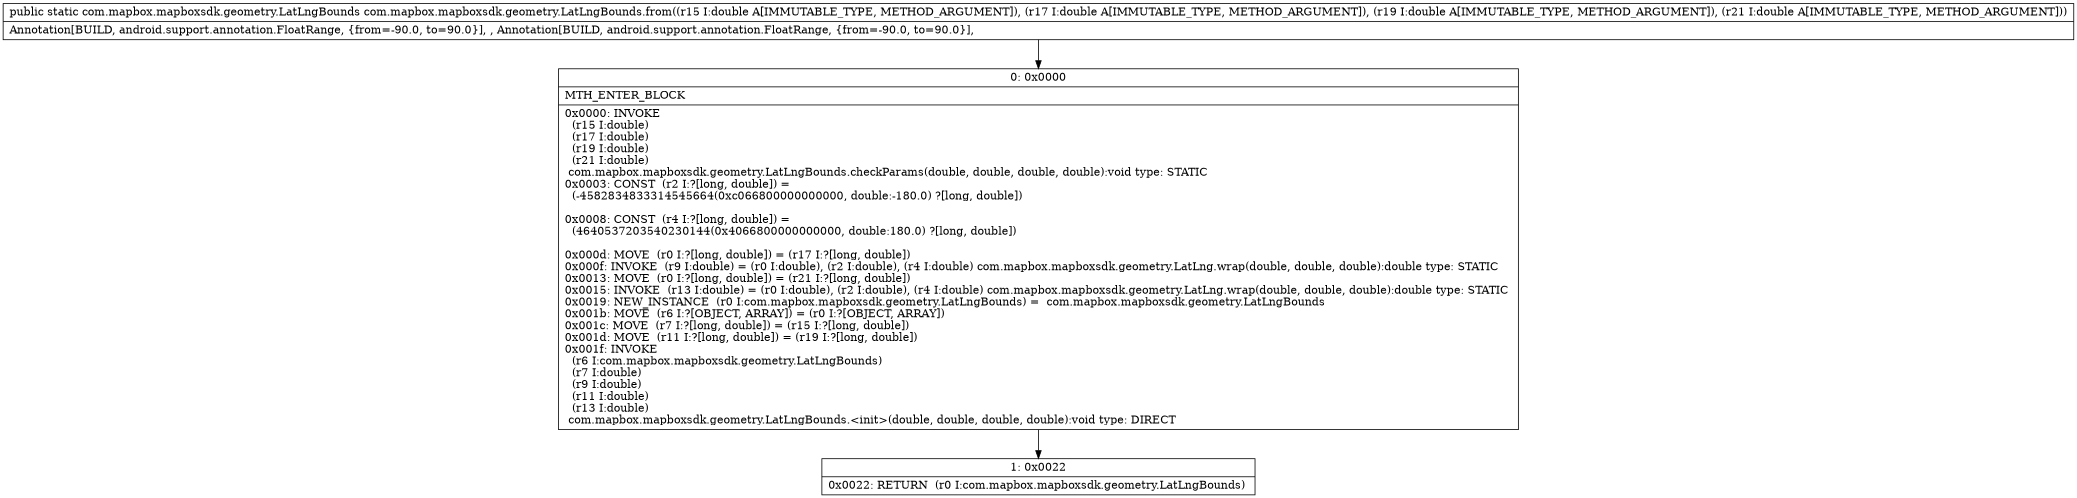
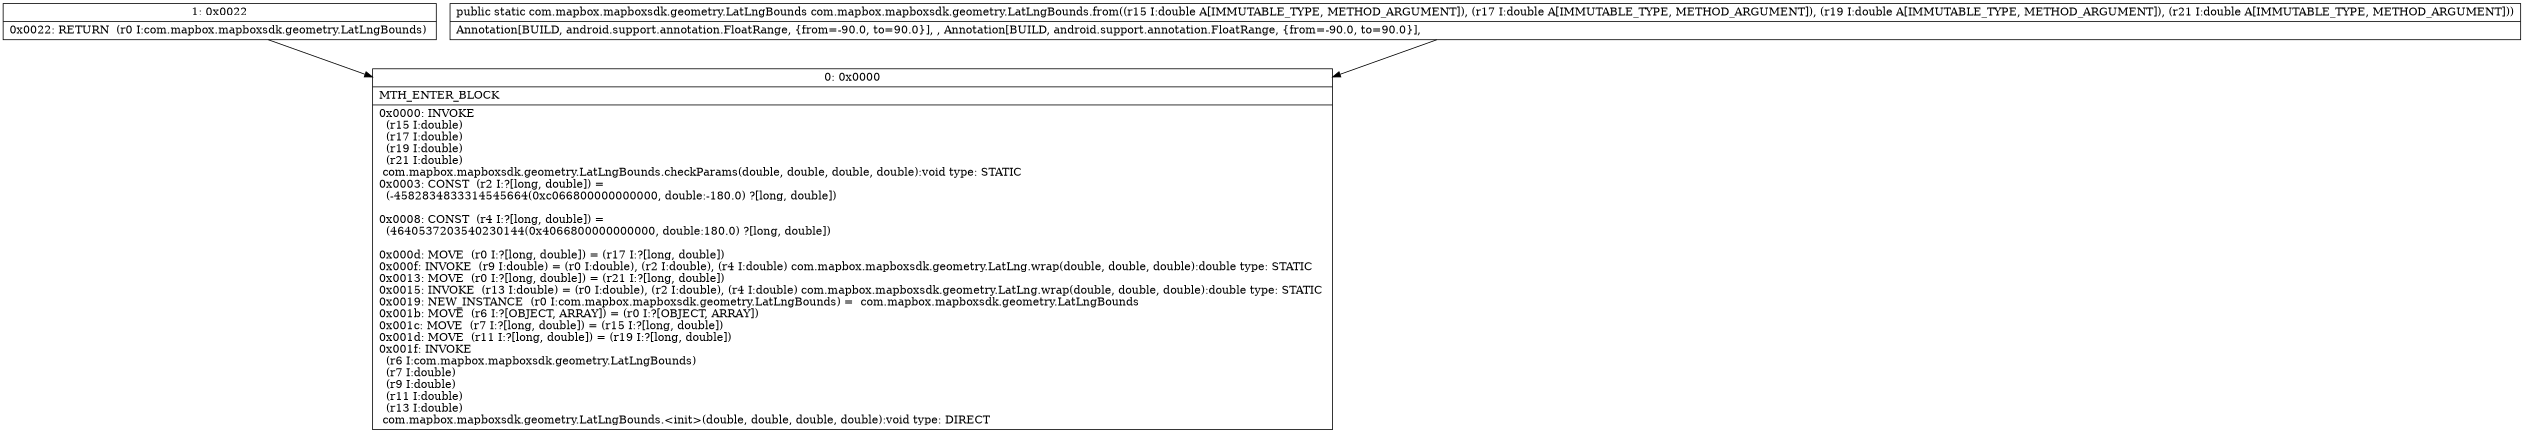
(1038, 440) -> (317, 57)
